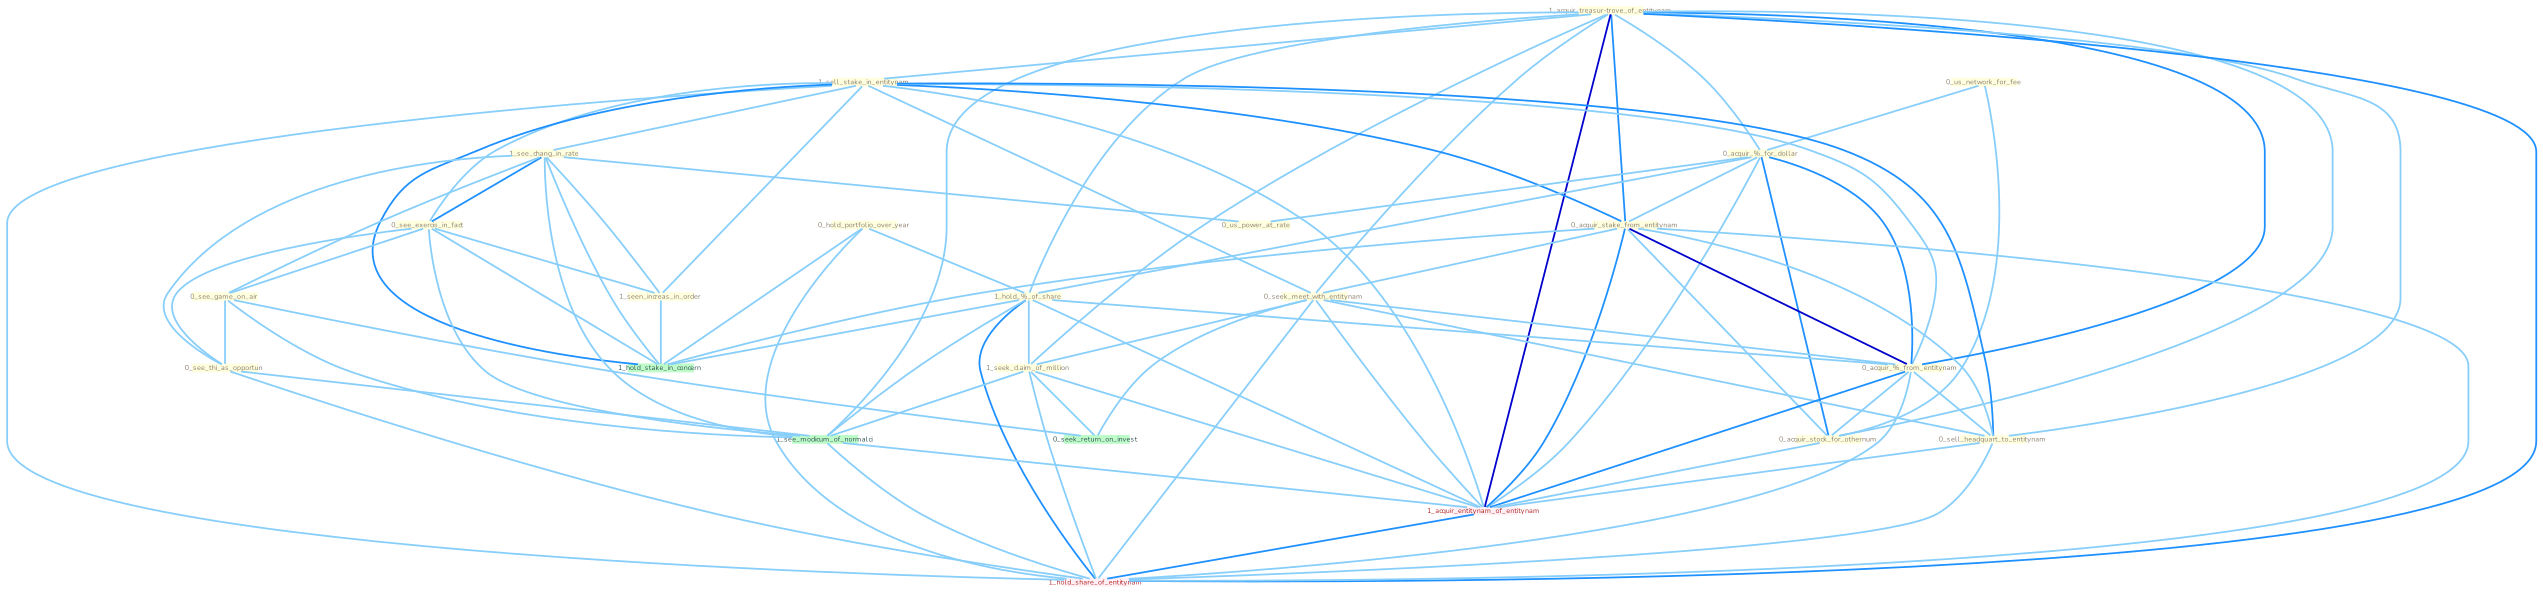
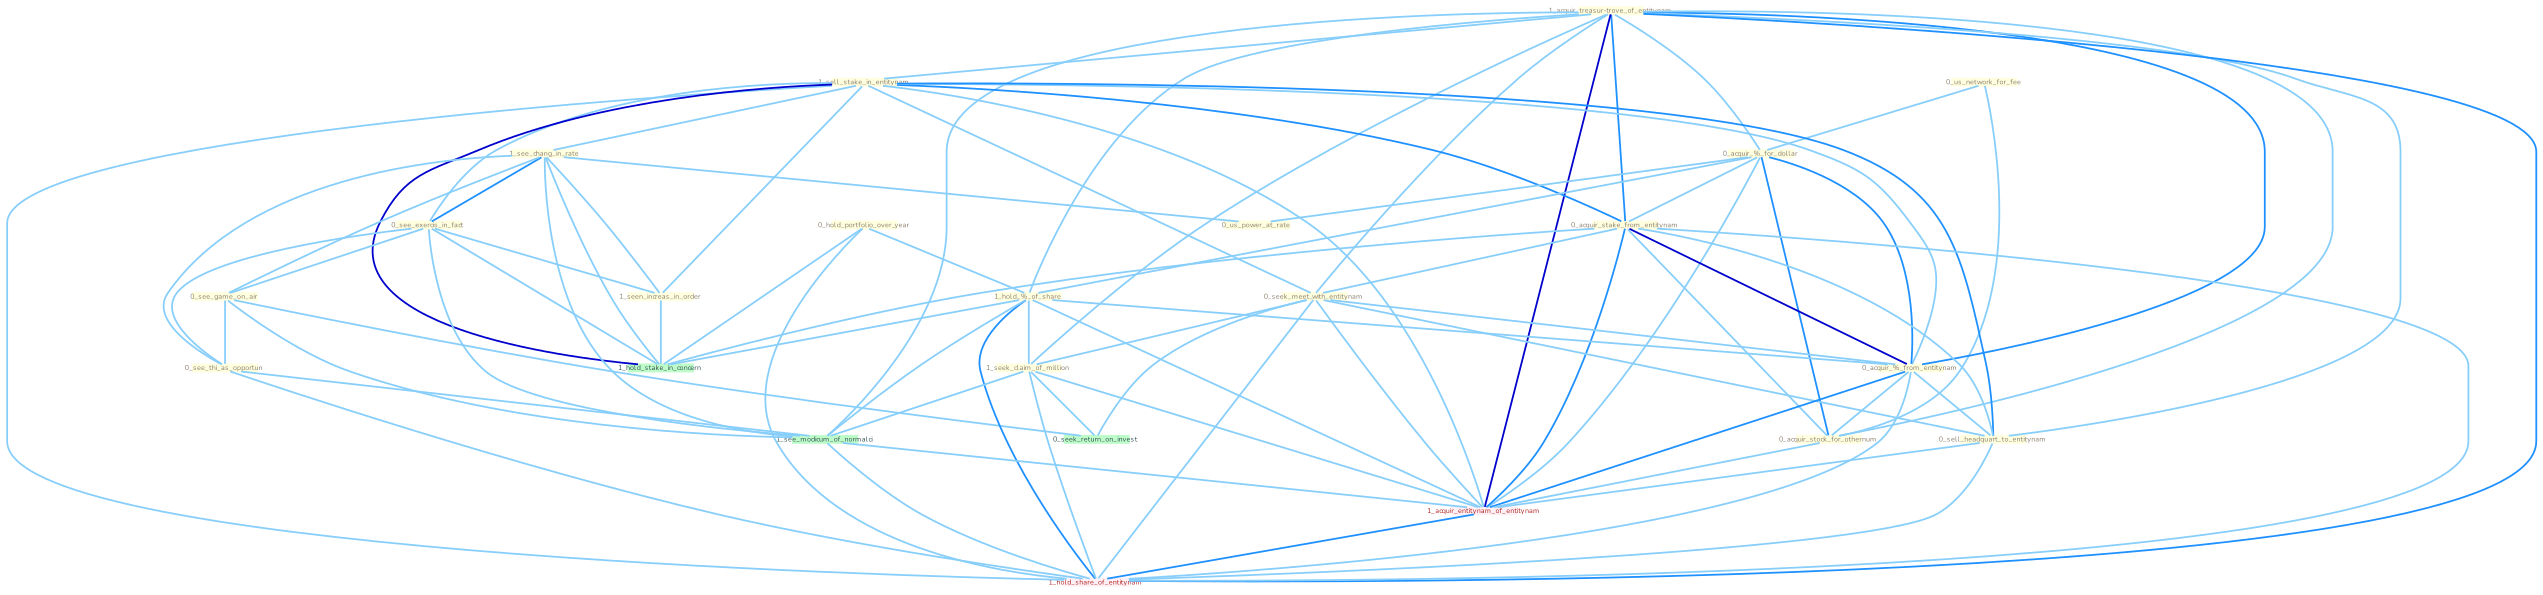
(415, 179) -> (415, 179)
